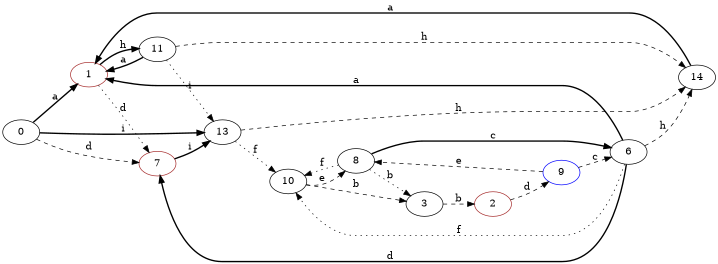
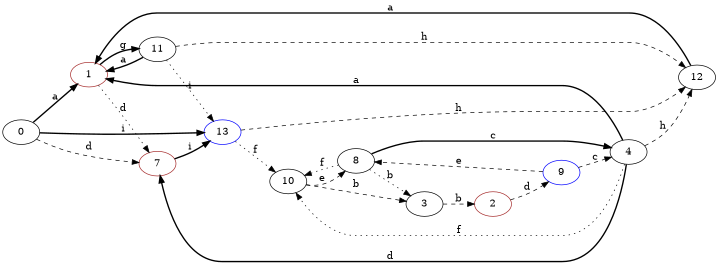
(123, 46) -> (123, 46)
(697, 77) -> (697, 77)
(223, 132) -> (223, 132)
(629, 152) -> (629, 152)
